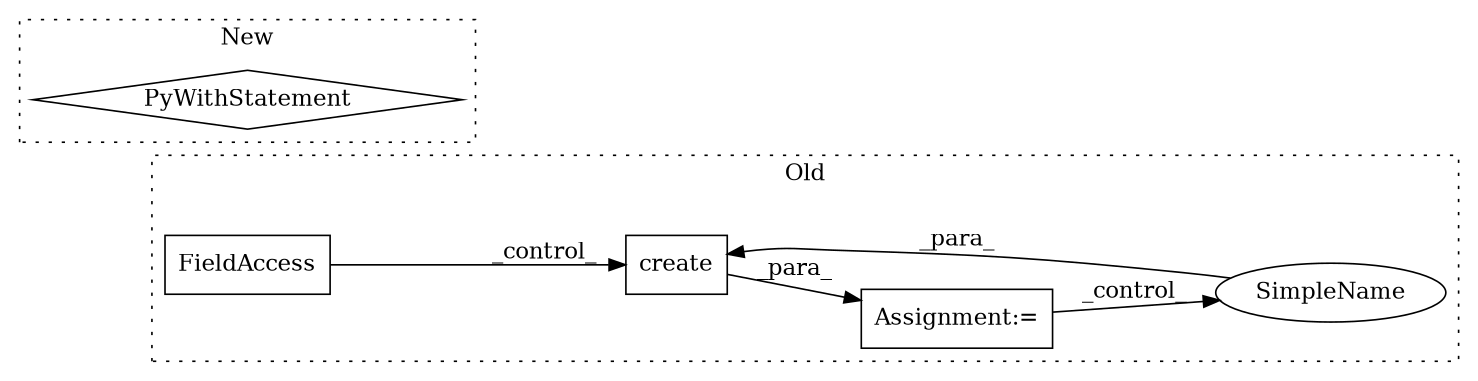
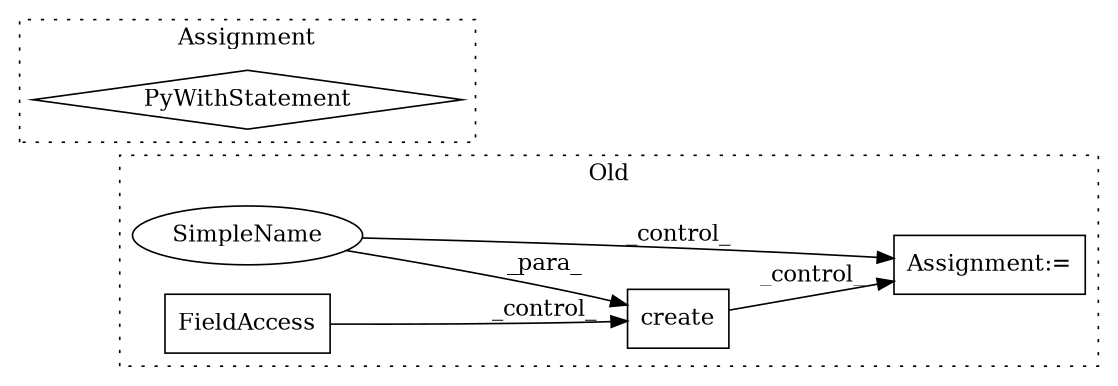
(248, 38) -> (248, 38)
(794, 269) -> (812, 275)
(1128, 307) -> (620, 246)
